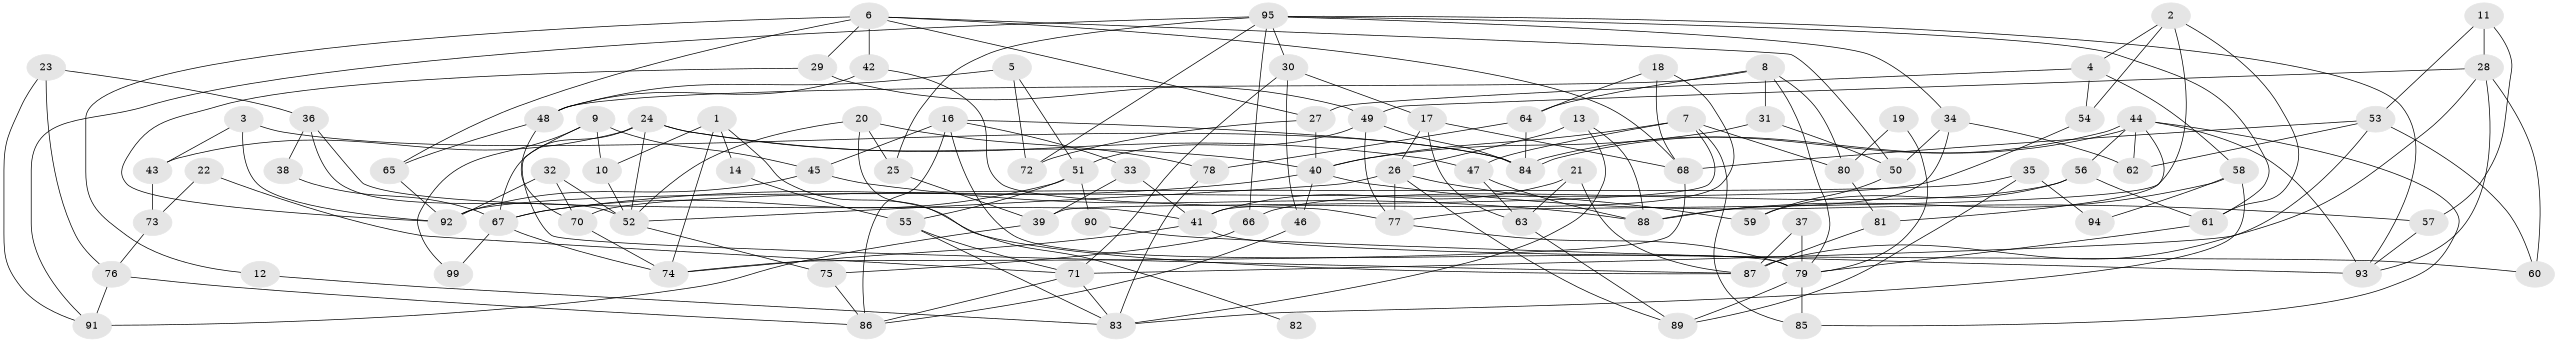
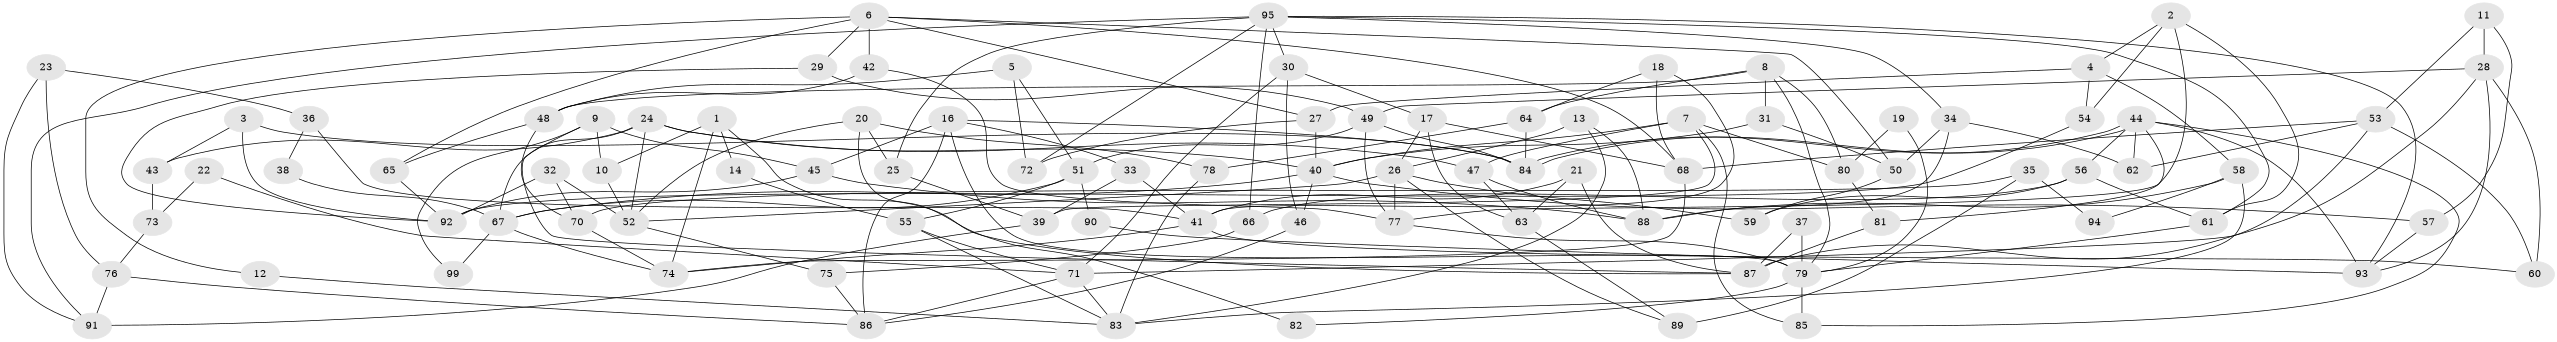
(446, 203) -> none
(1734, 304) -> (1553, 313)
